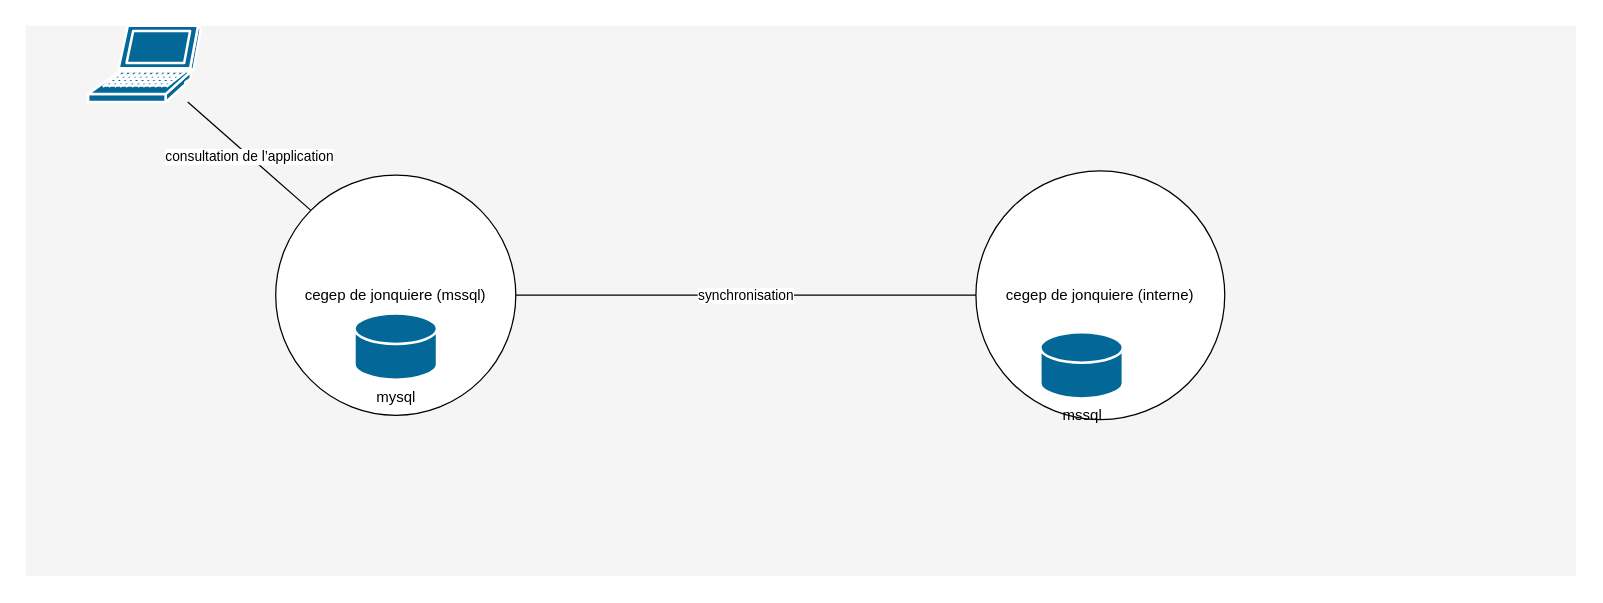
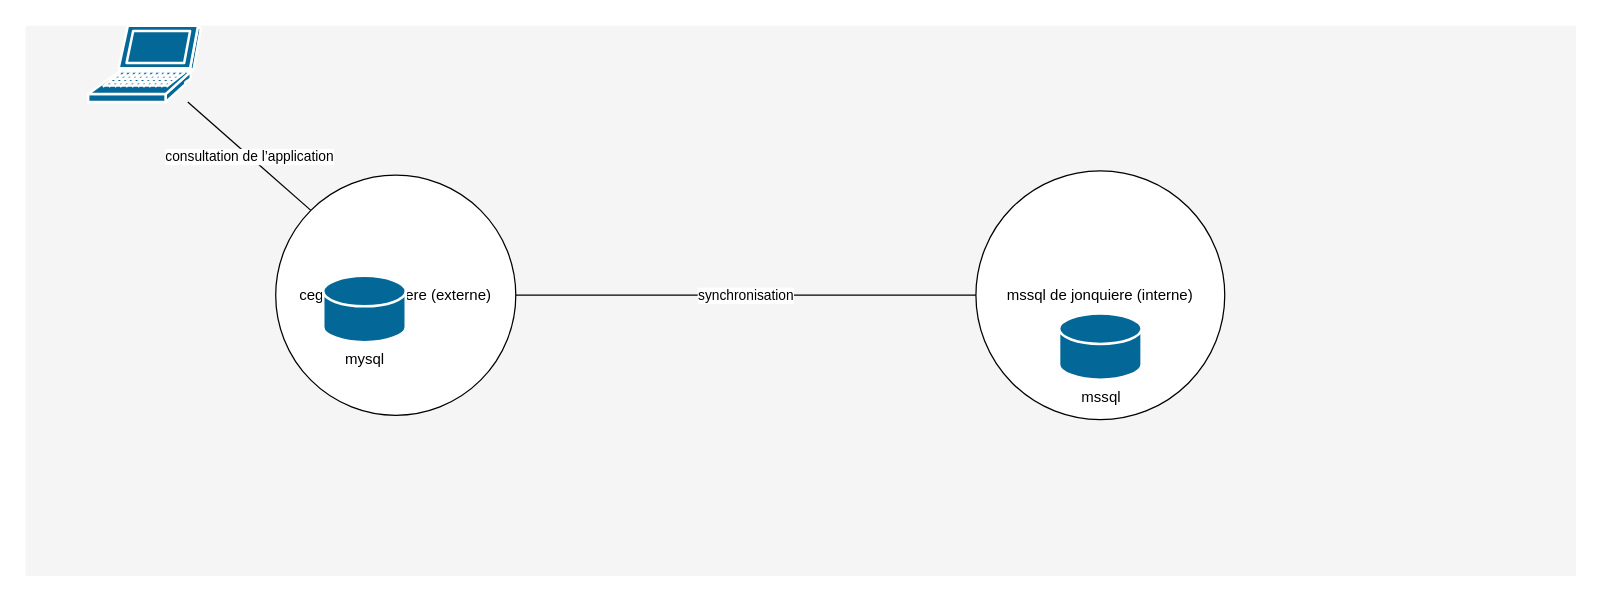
(396, 296) -> (396, 296)
(1100, 296) -> (1100, 296)
(396, 346) -> (364, 309)
(1081, 365) -> (1100, 346)
